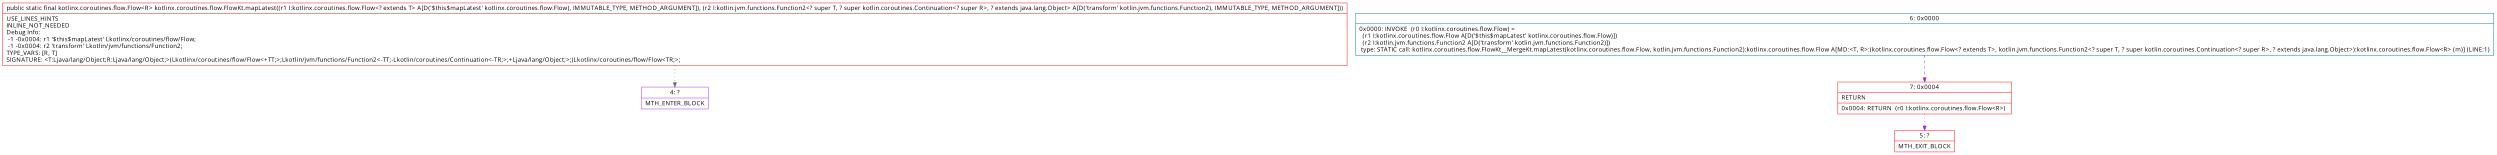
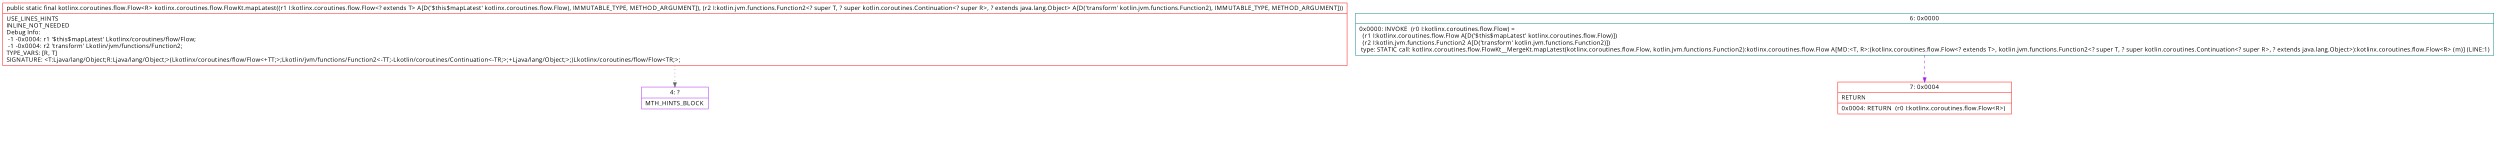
(675, 103) -> (674, 103)
(1925, 141) -> none
